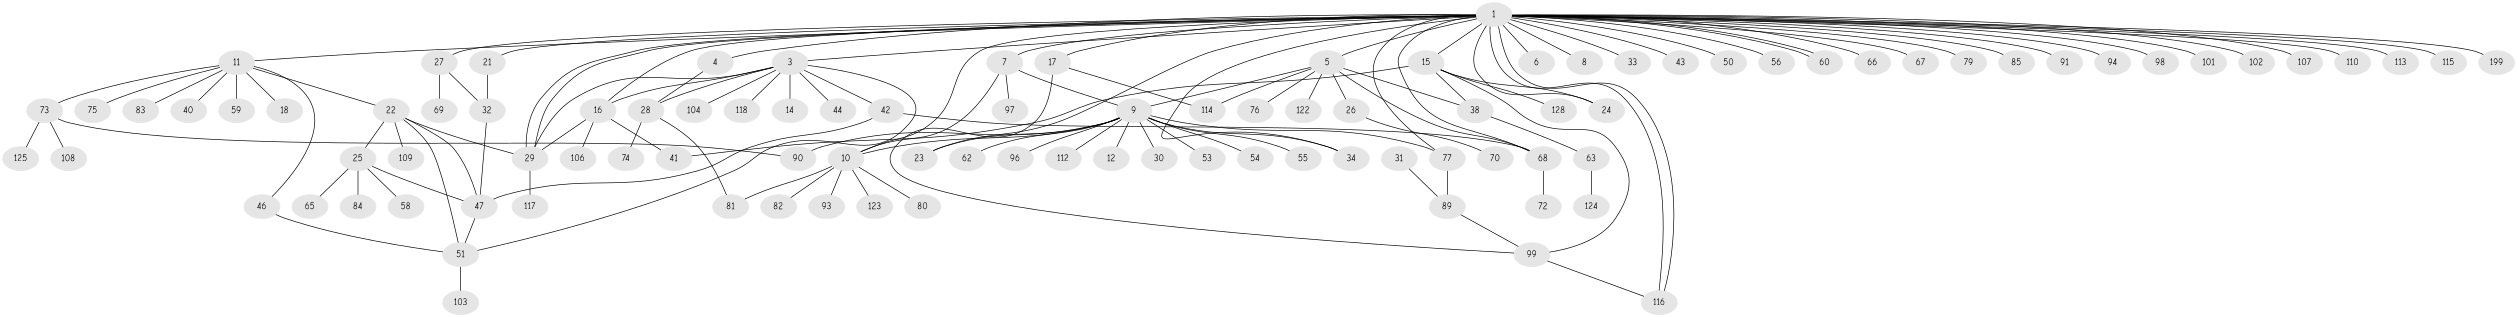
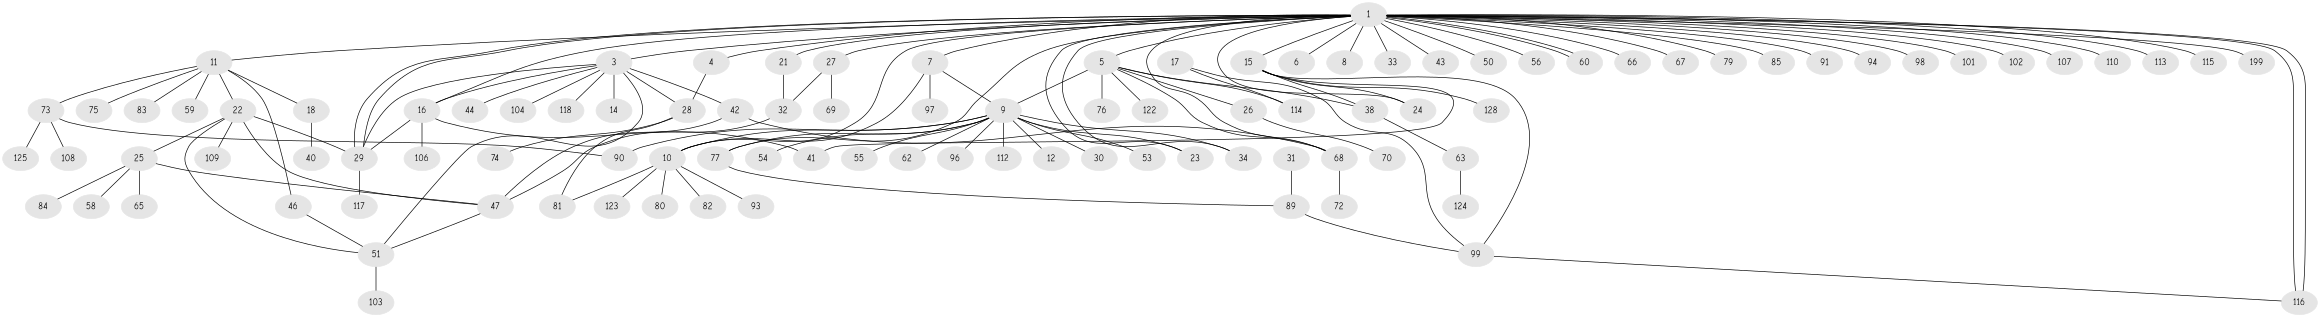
(1270, 22) -> none
(213, 87) -> (311, 132)
